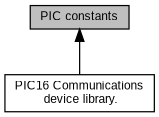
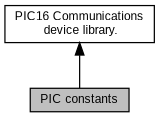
(80, 58) -> (80, 72)
